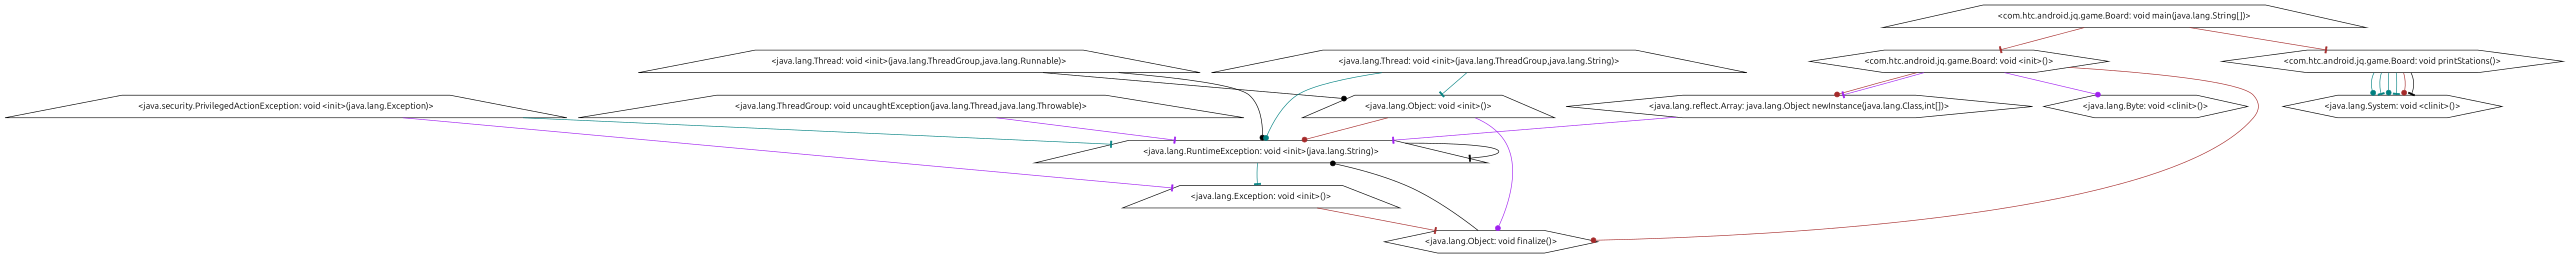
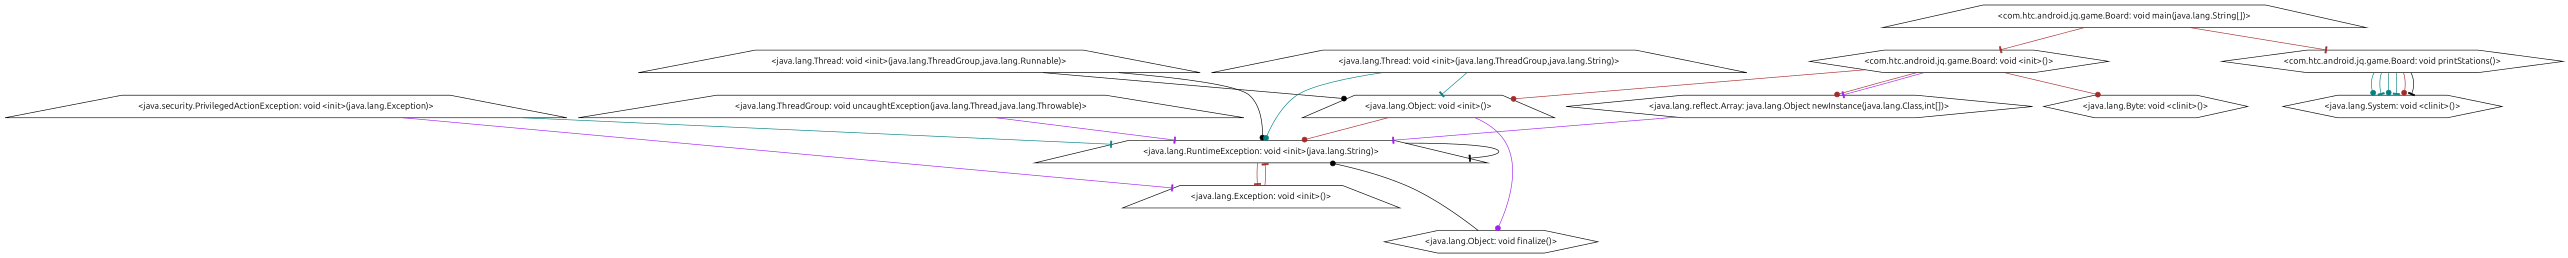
(2050, 83) -> (2050, 83)
(1257, 173) -> (1257, 173)
(2040, 202) -> (1691, 84)
(1375, 219) -> (1265, 176)
